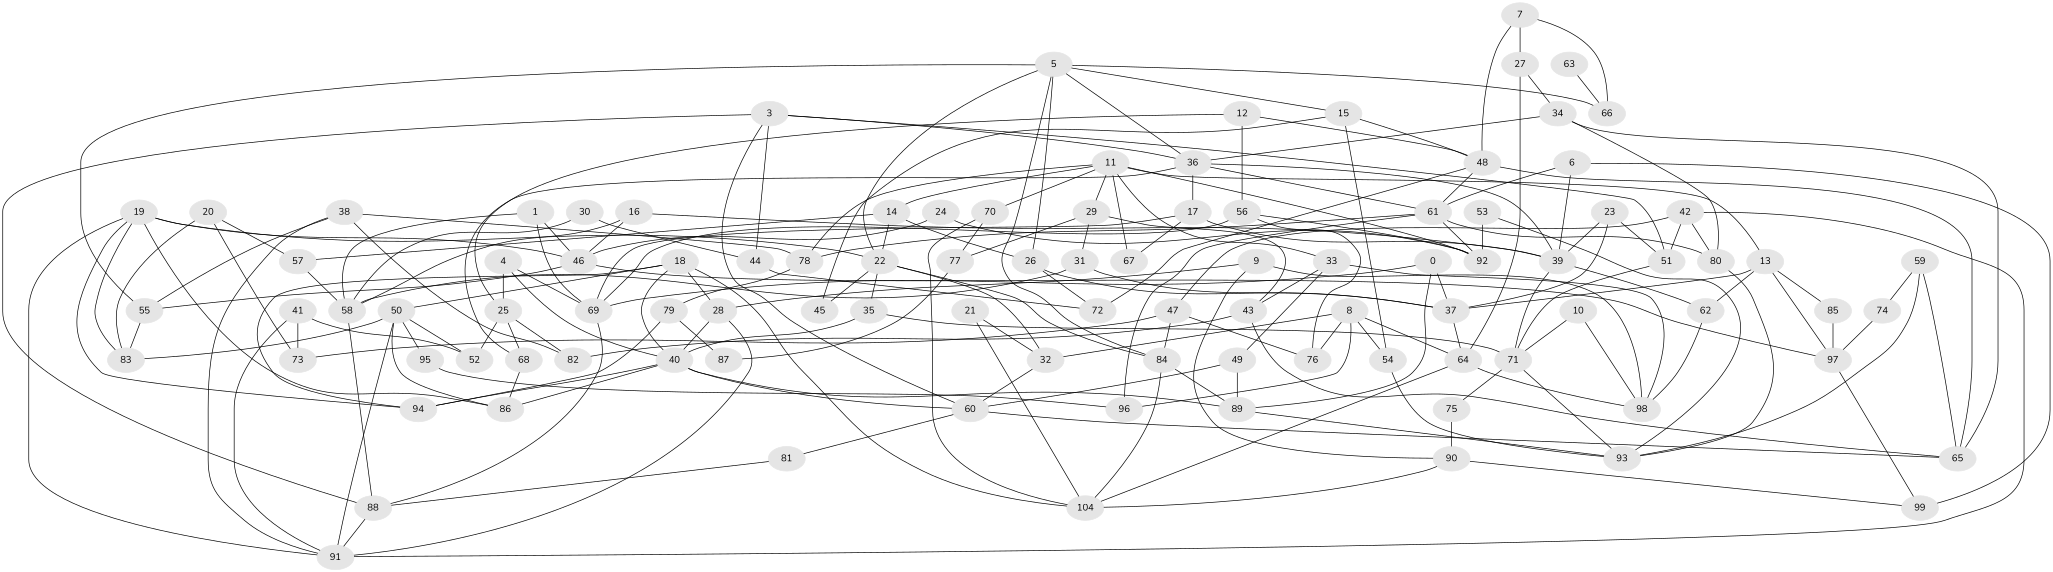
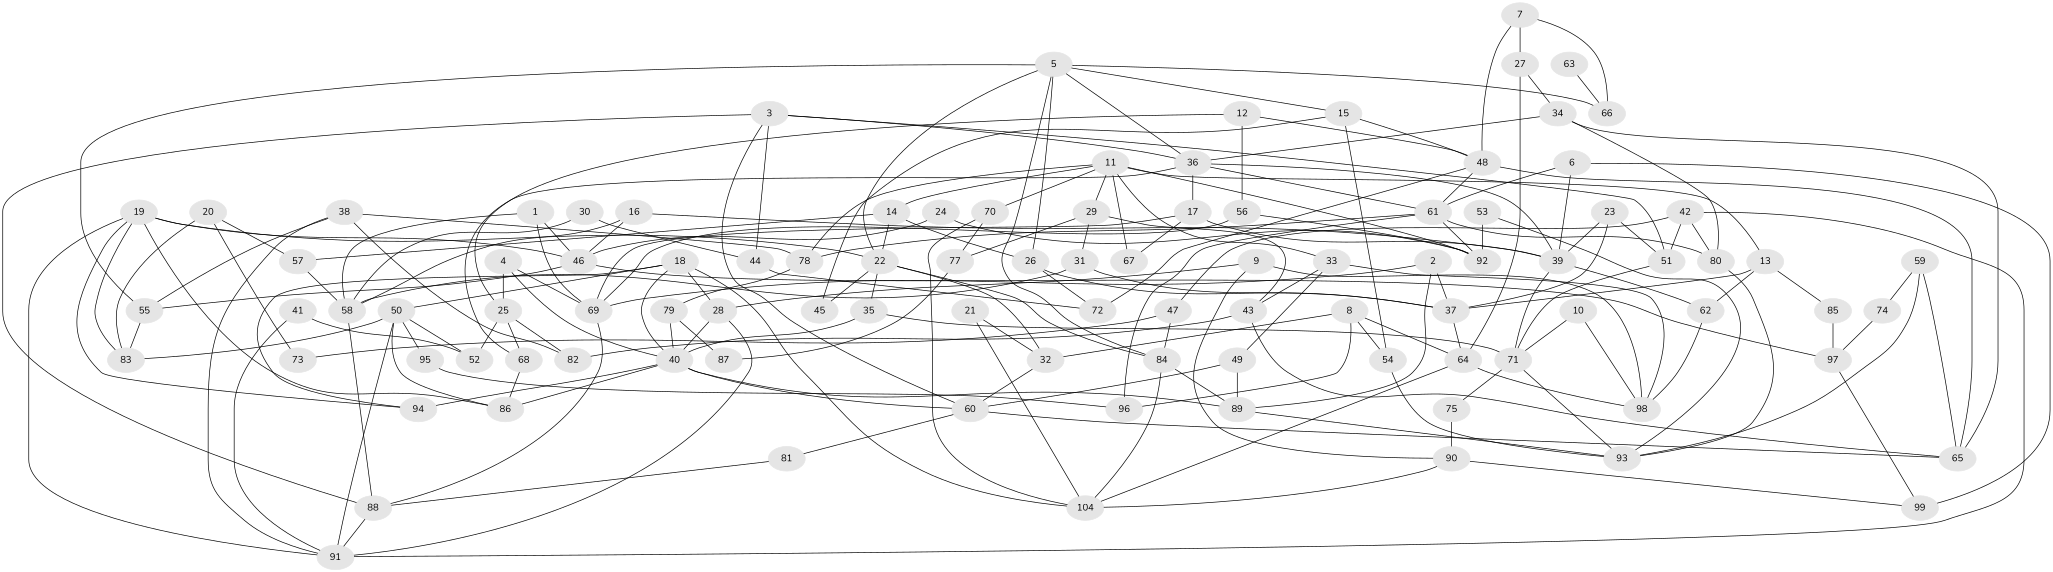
(1433, 262) -> (1433, 262)
(1799, 311) -> none
(298, 336) -> none
(1313, 360) -> none
(604, 369) -> (672, 336)
